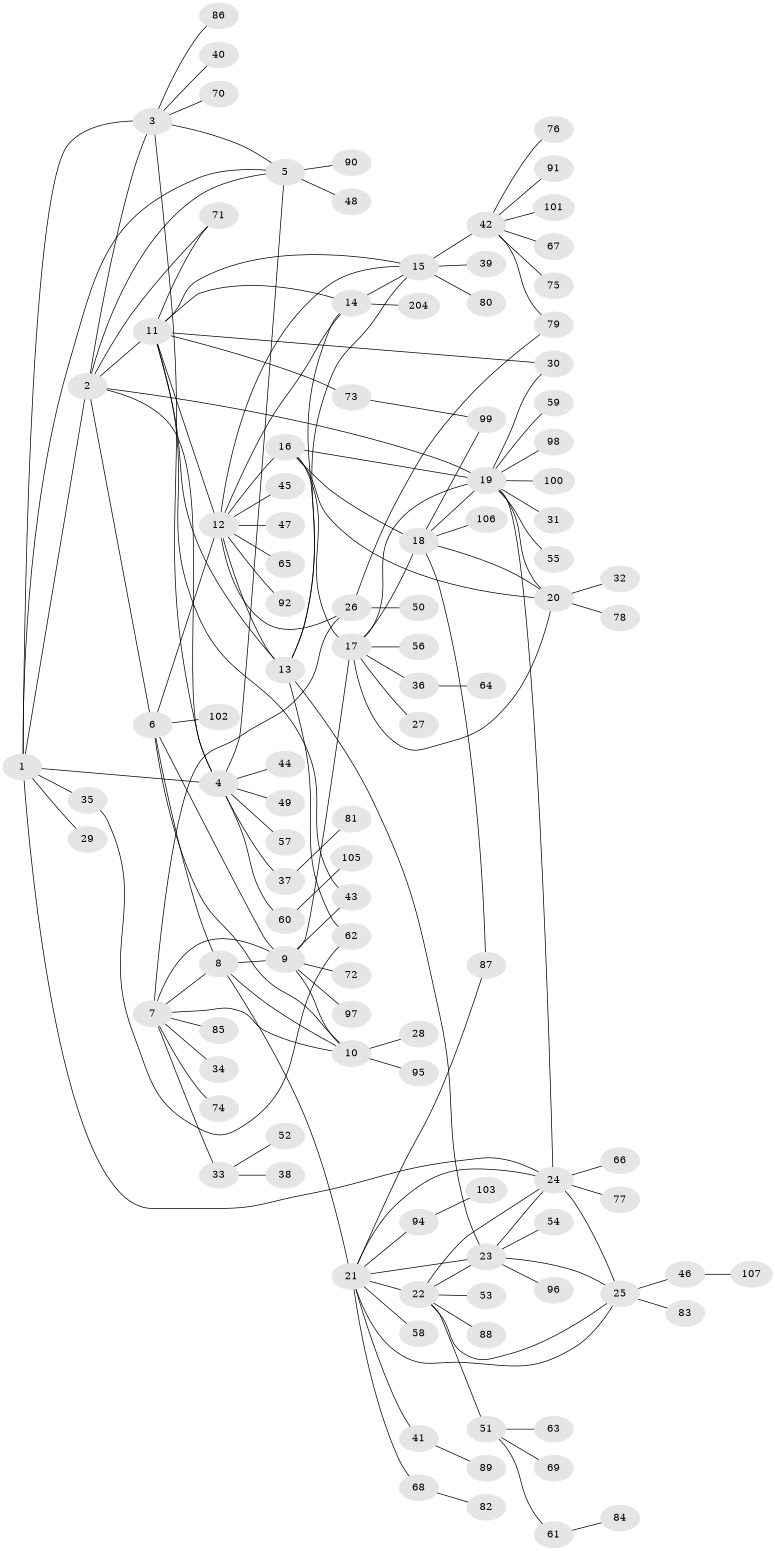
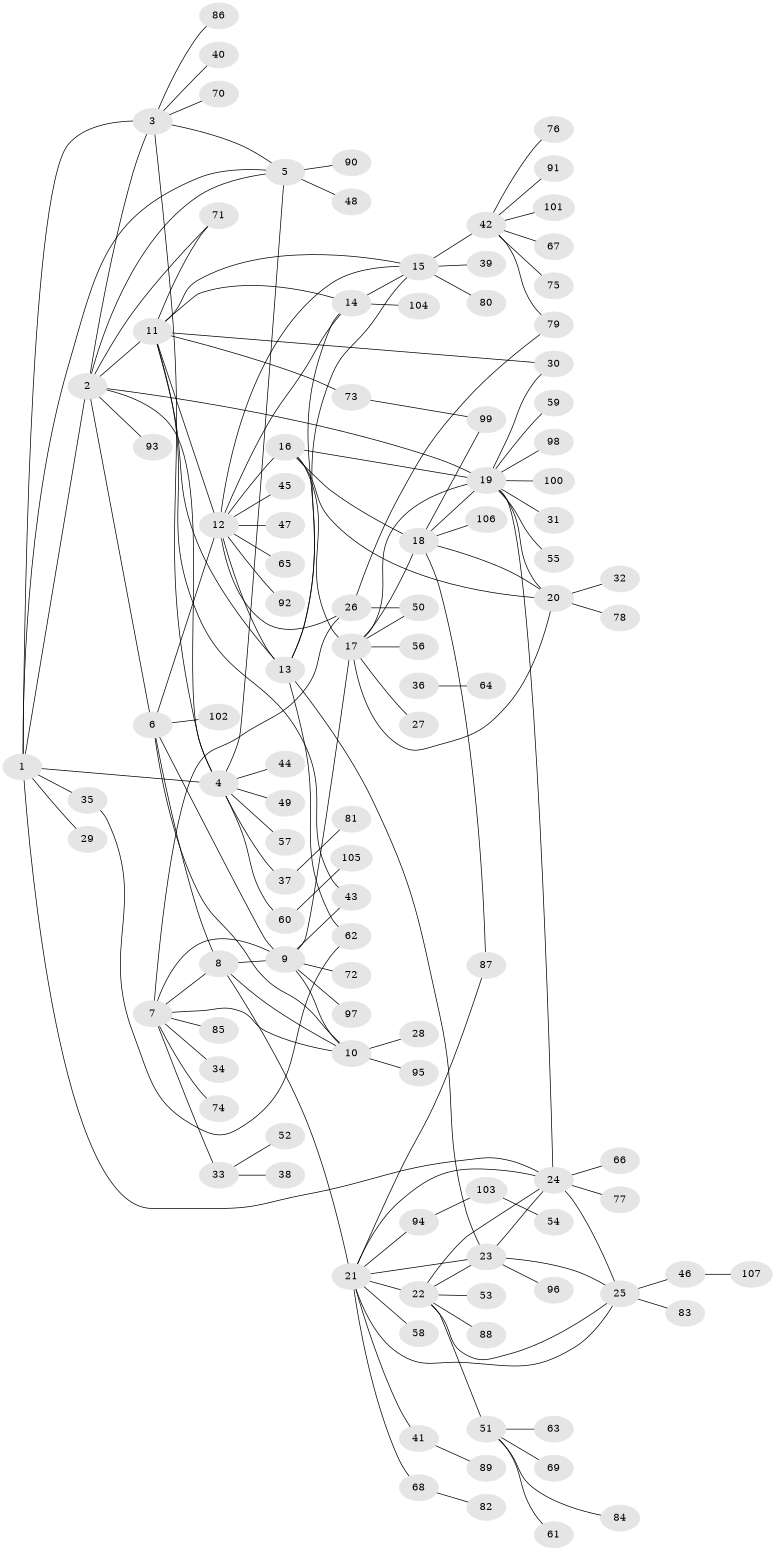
(419, 306) -> (419, 306)
none -> (153, 447)
(385, 666) -> (385, 627)
(520, 1240) -> (521, 1207)
(587, 1526) -> (539, 1492)
